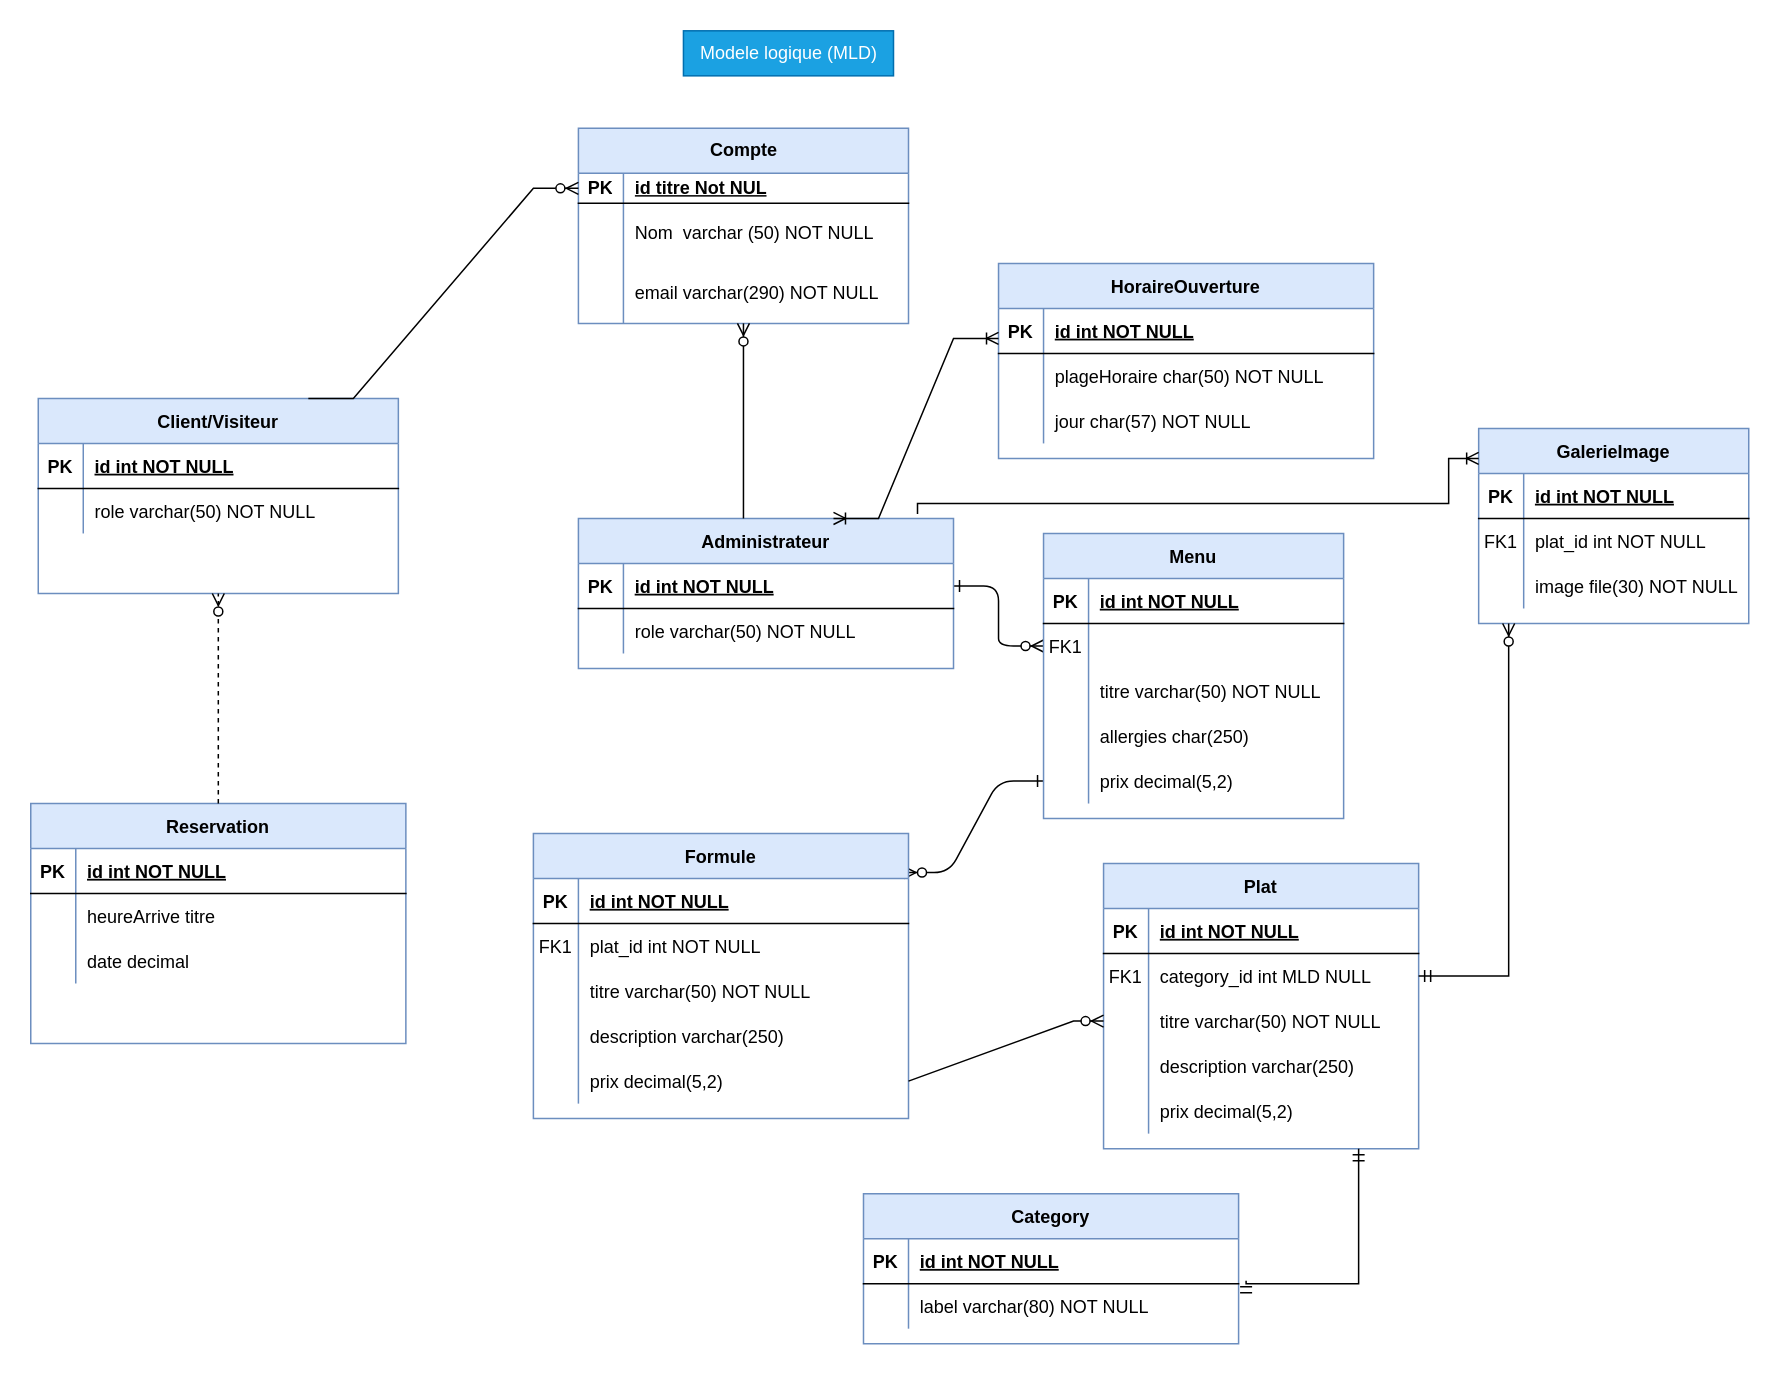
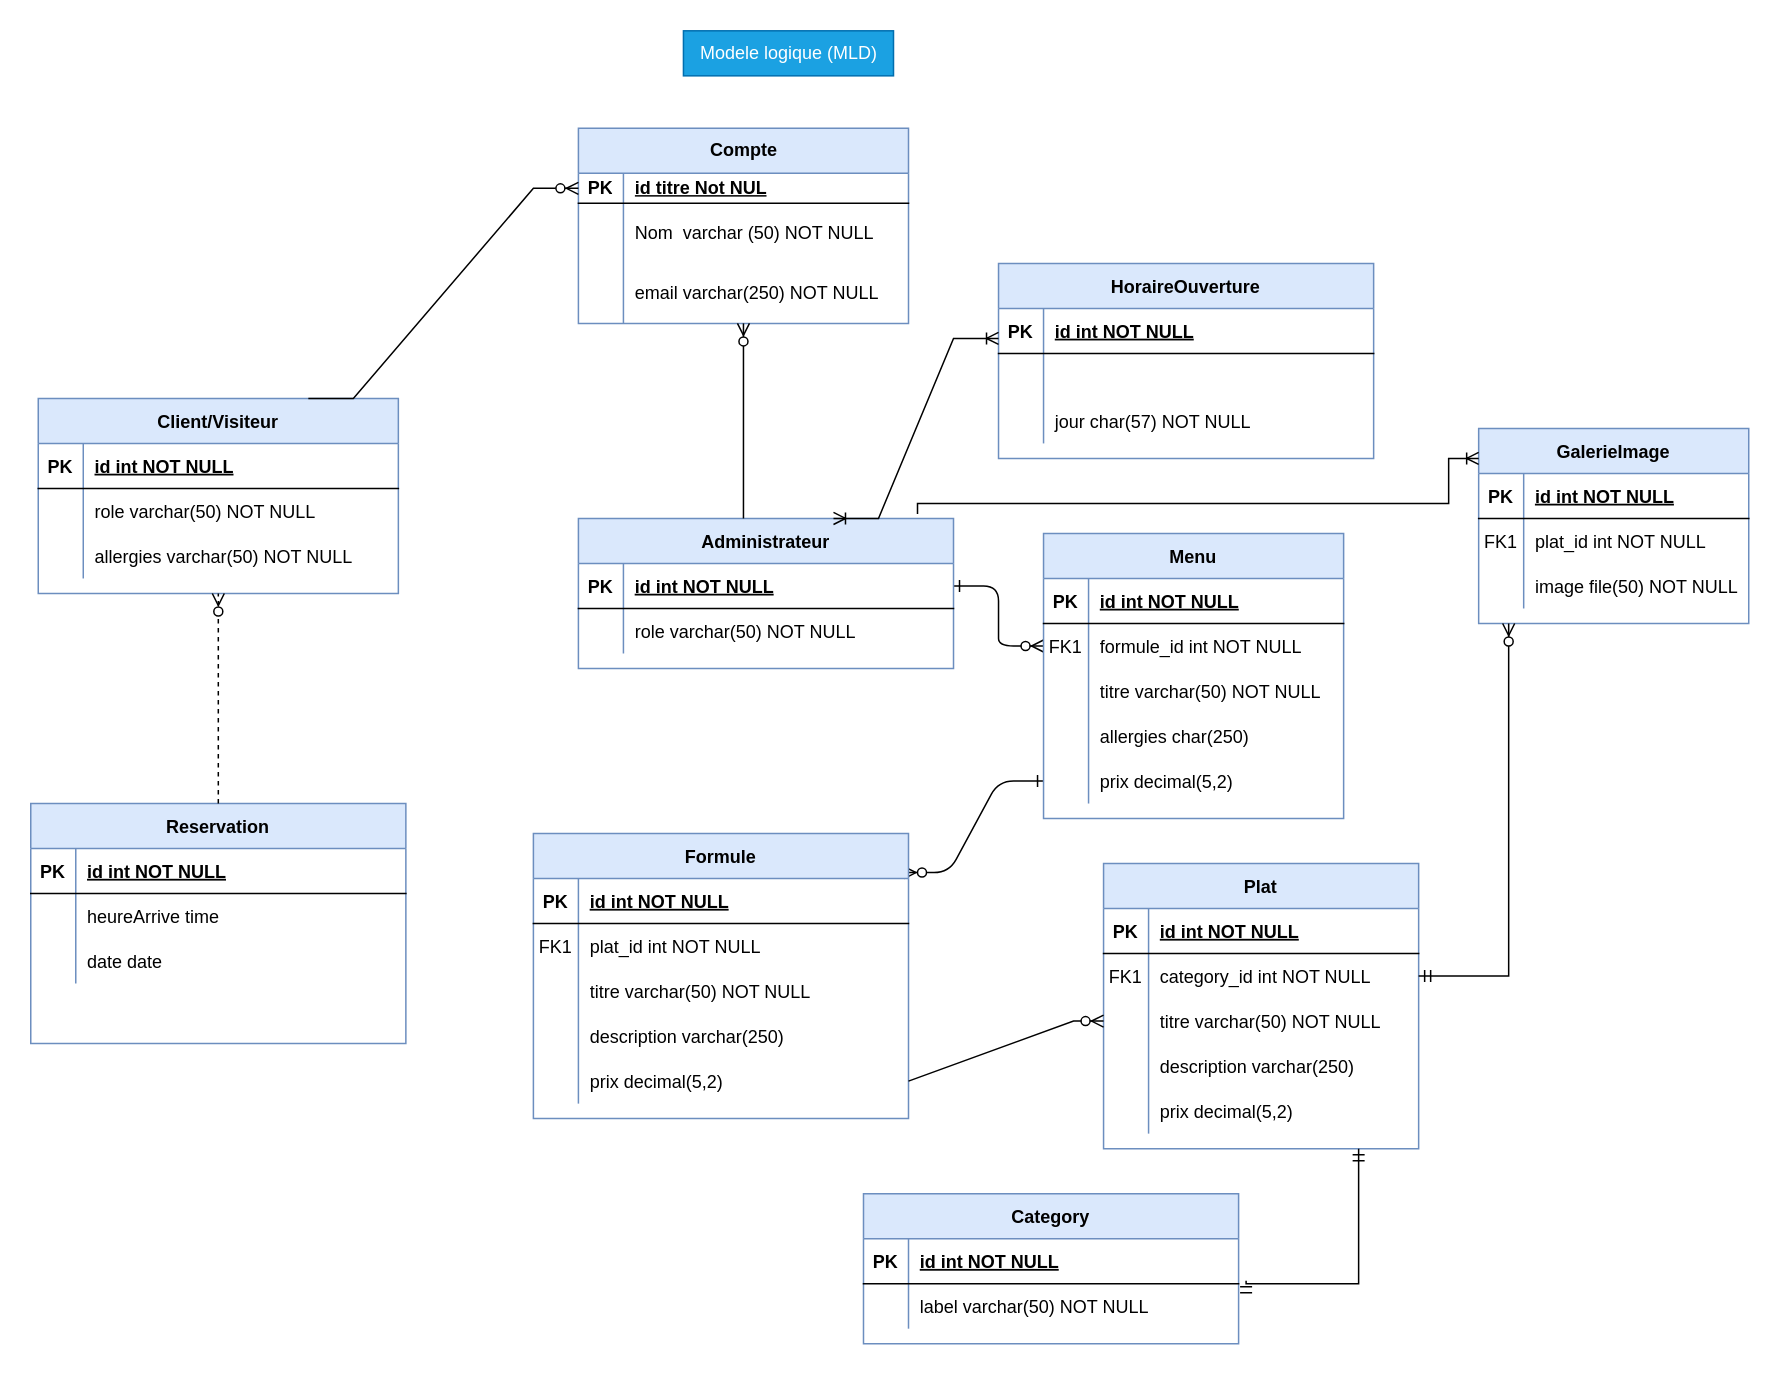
(760, 293) -> (760, 293)
(1208, 376) -> none
none -> (241, 556)
(1636, 587) -> (1636, 587)
none -> (1216, 646)
(166, 917) -> (161, 917)
(140, 962) -> (130, 962)
(1269, 977) -> (1269, 977)
(1039, 1307) -> (1039, 1307)
